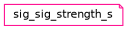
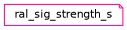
(64, 15) -> (64, 15)
